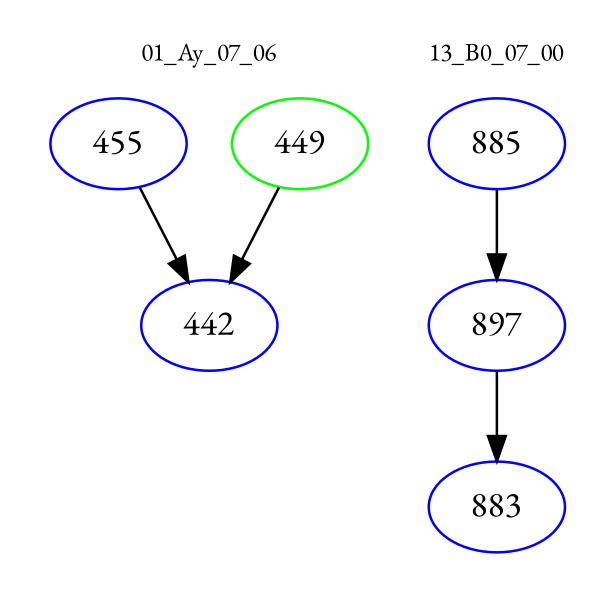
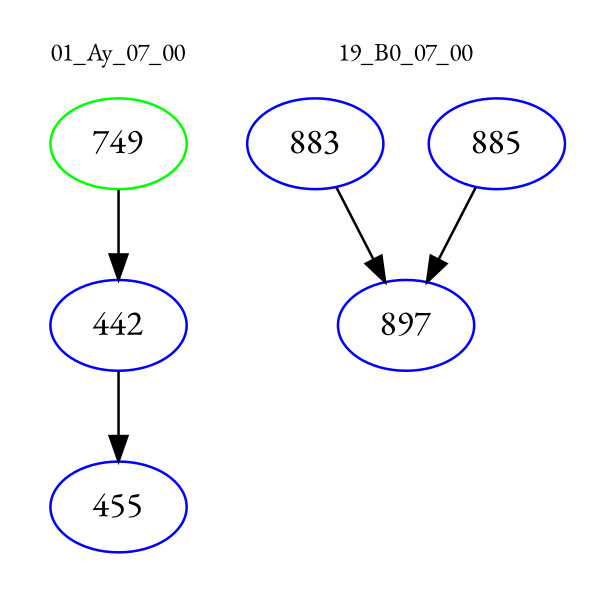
(209, 54) -> (119, 54)
(497, 54) -> (406, 54)
(300, 144) -> (119, 144)
(158, 223) -> (119, 404)
(497, 404) -> (355, 223)
